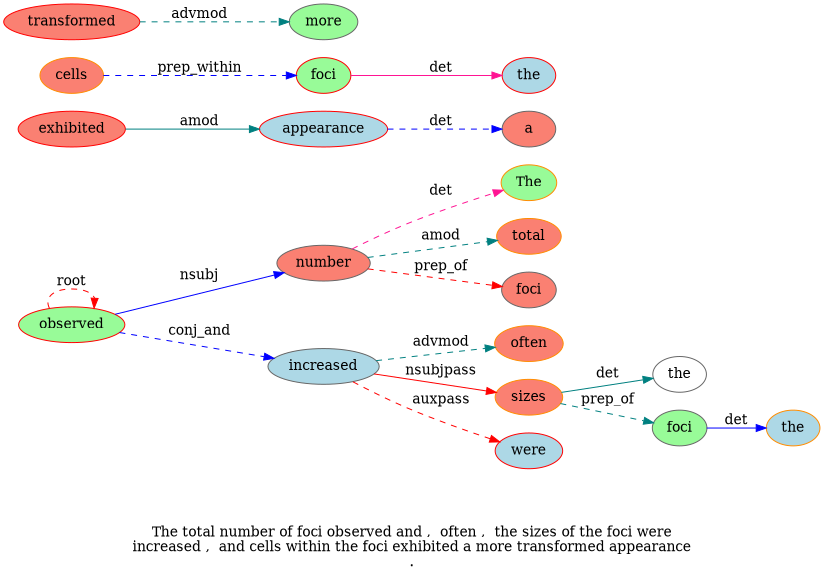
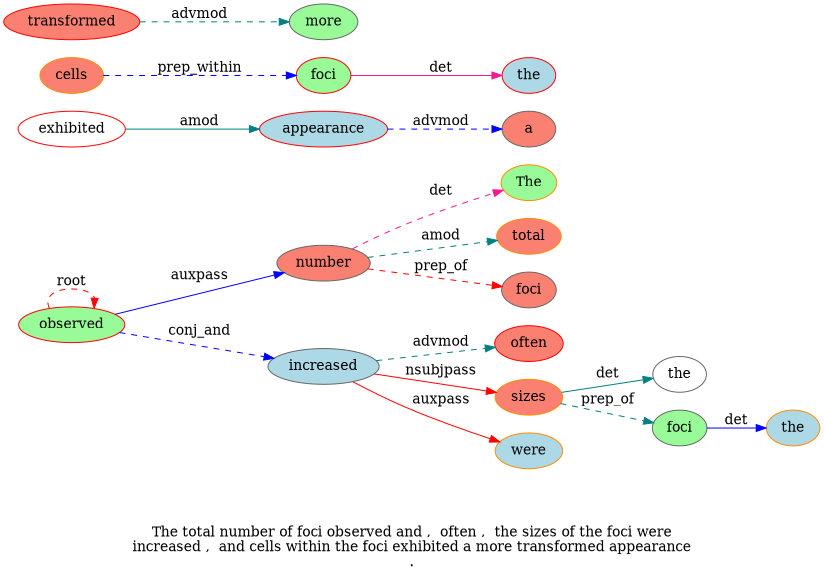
(441, 122) -> (441, 122)
(72, 129) -> (72, 129)
(200, 276) -> (200, 276)
(529, 344) -> (529, 344)
(420, 413) -> (420, 413)
(529, 451) -> (529, 451)
